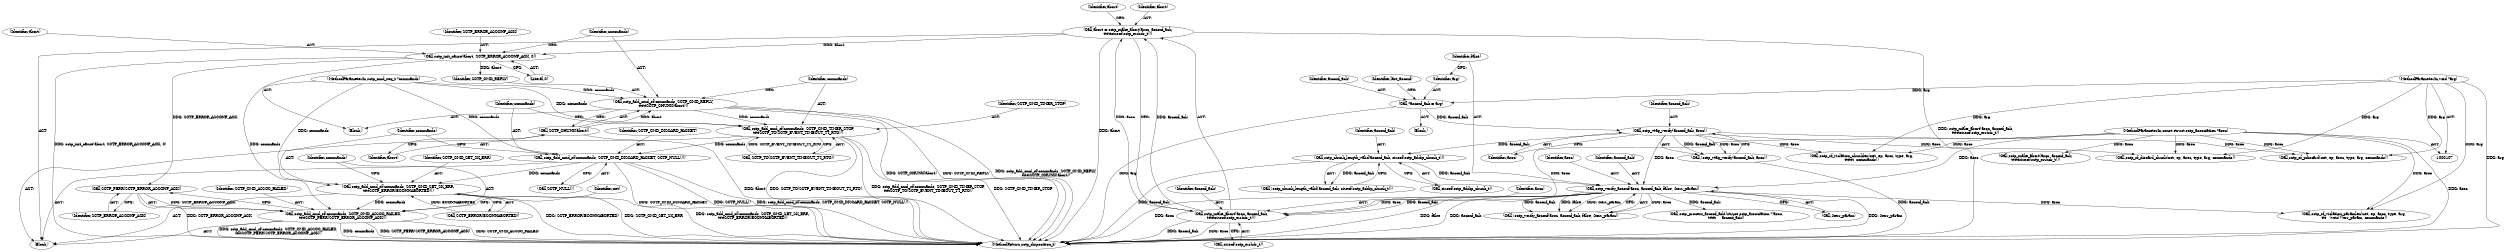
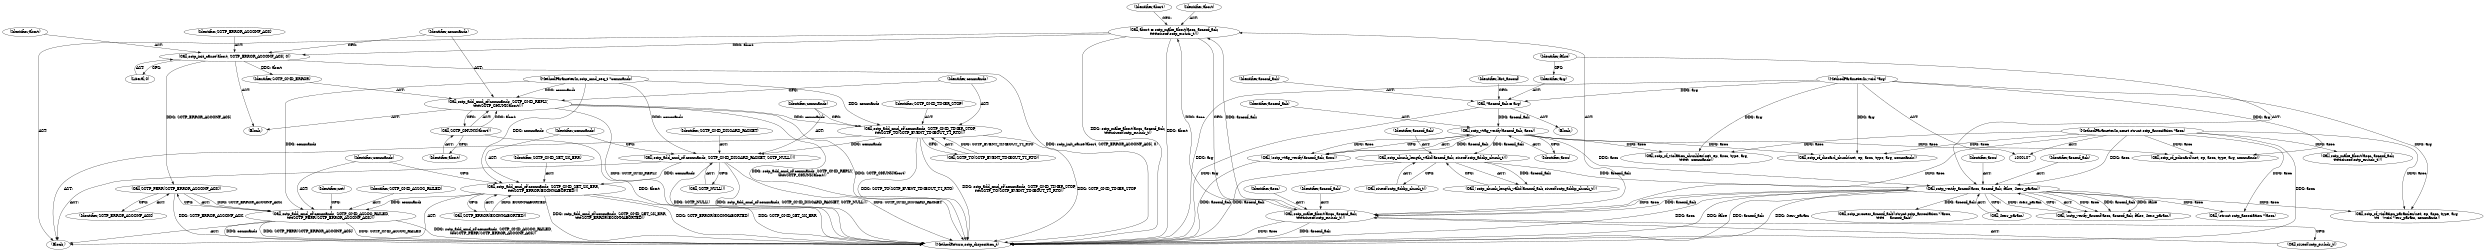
(480, 79) -> (282, 79)
none -> (2242, 216)
